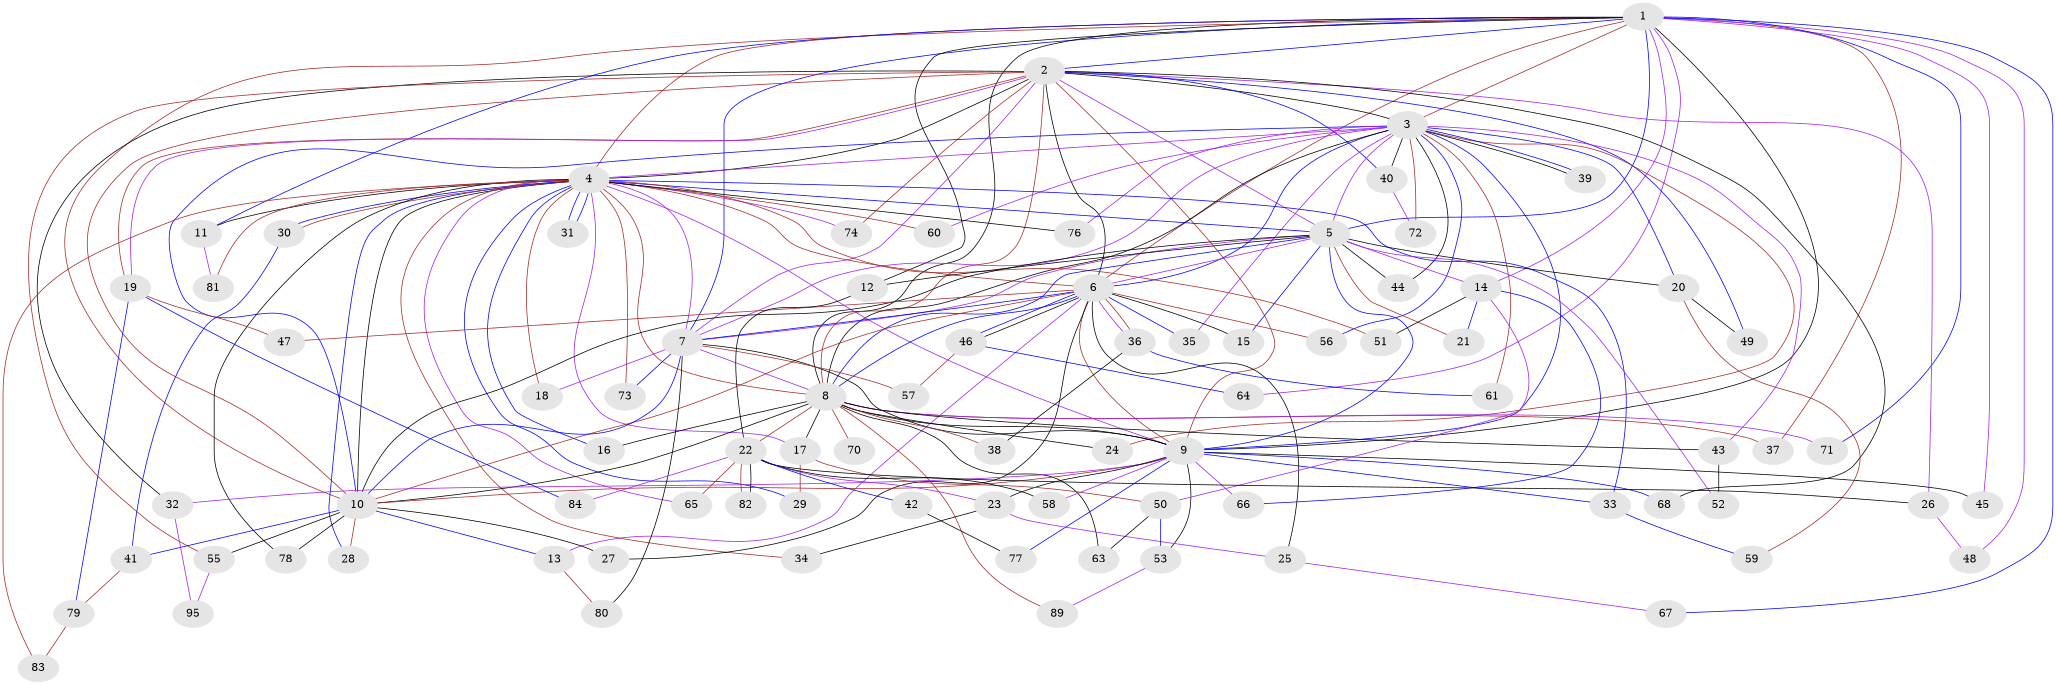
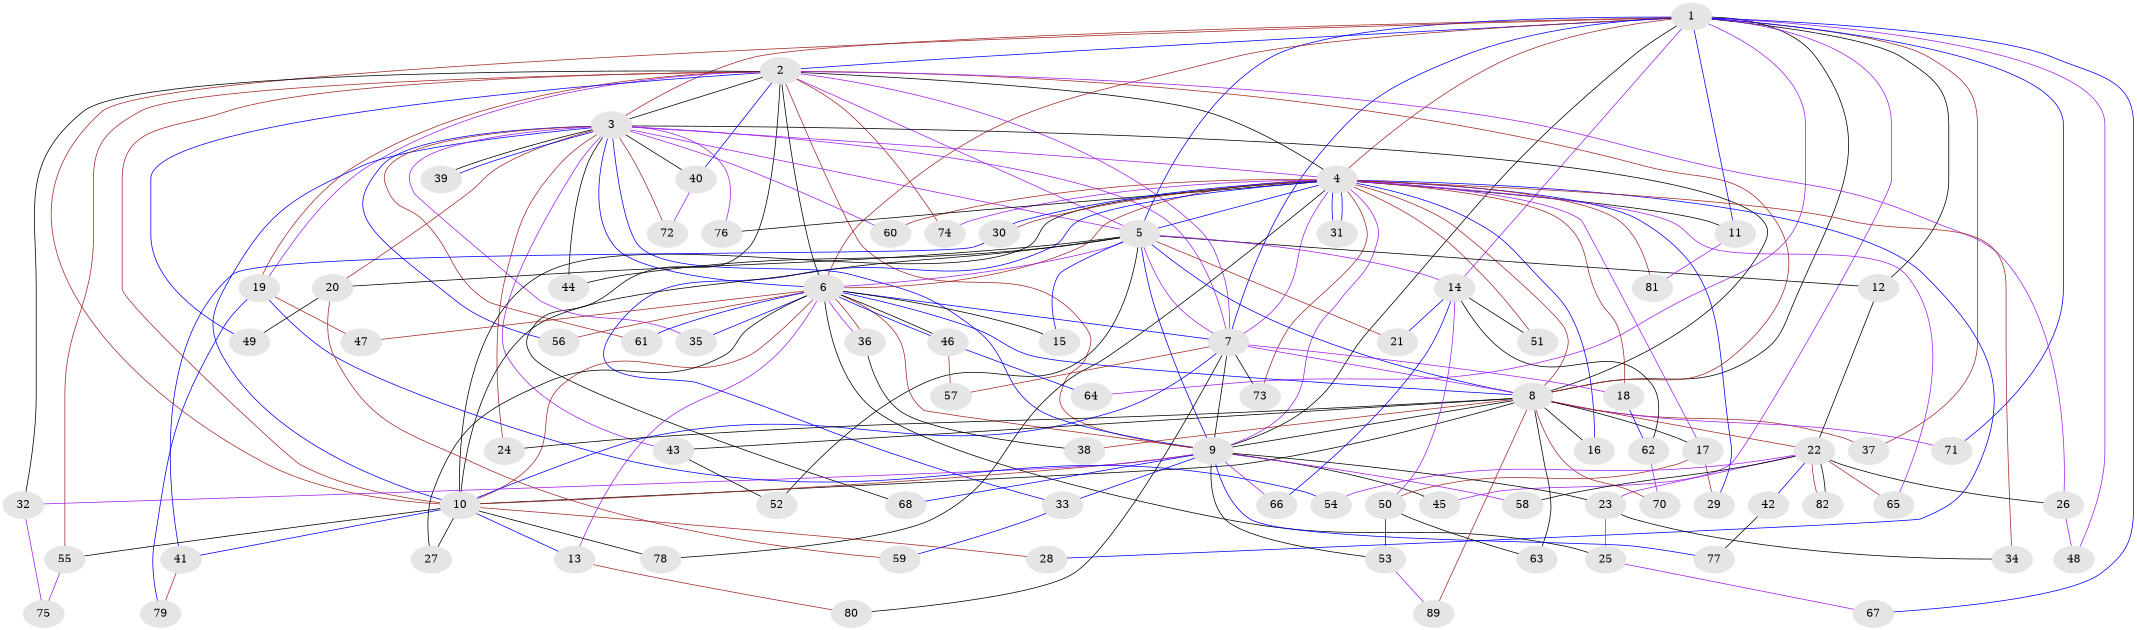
(1583, 153) -> (465, 195)
(1576, 316) -> (980, 373)
(654, 370) -> (1244, 369)
(1310, 384) -> (723, 312)
none -> (1649, 451)
(575, 505) -> (1331, 505)
(193, 614) -> (44, 614)
(38, 668) -> none
